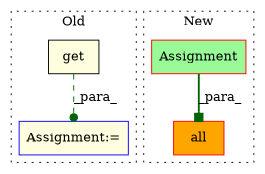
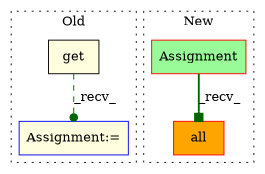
(95, 98) -> (95, 98)
(220, 98) -> (220, 98)
